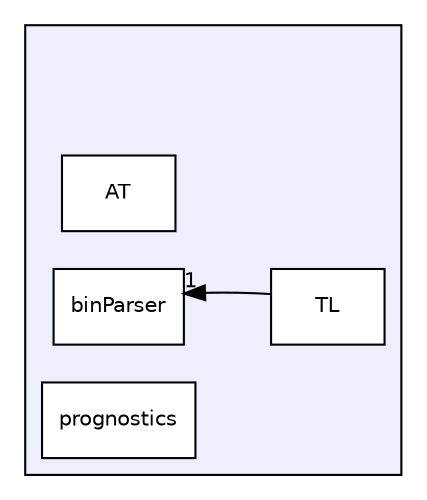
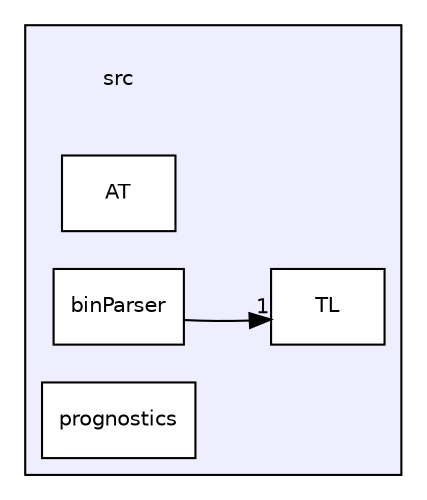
none -> (119, 80)
(238, 293) -> (217, 321)
